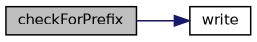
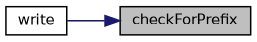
(155, 21) -> (86, 21)
